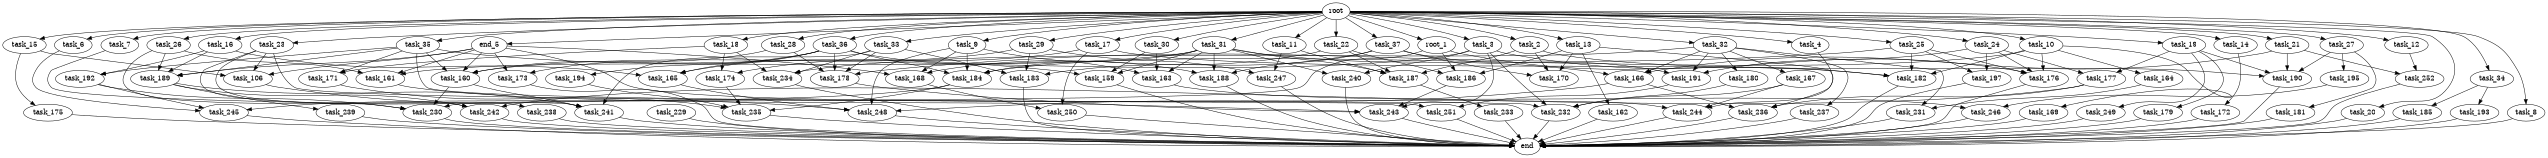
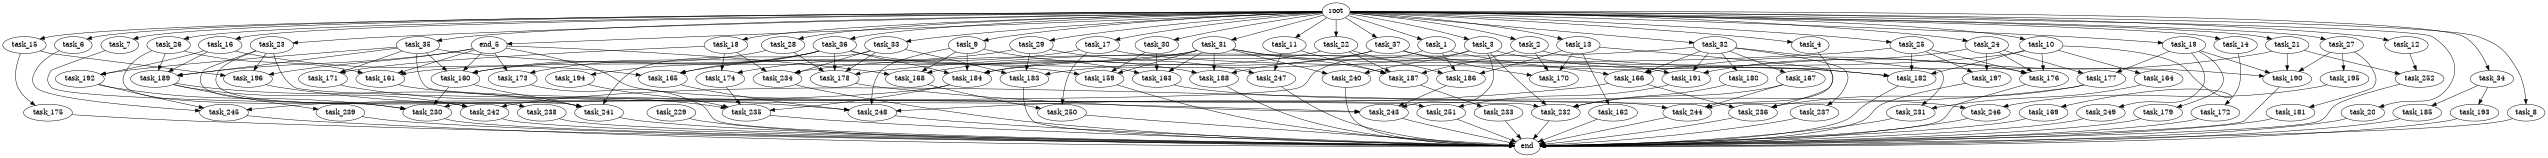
(1437, 45) -> (1437, 45)
(248, 79) -> (248, 79)
